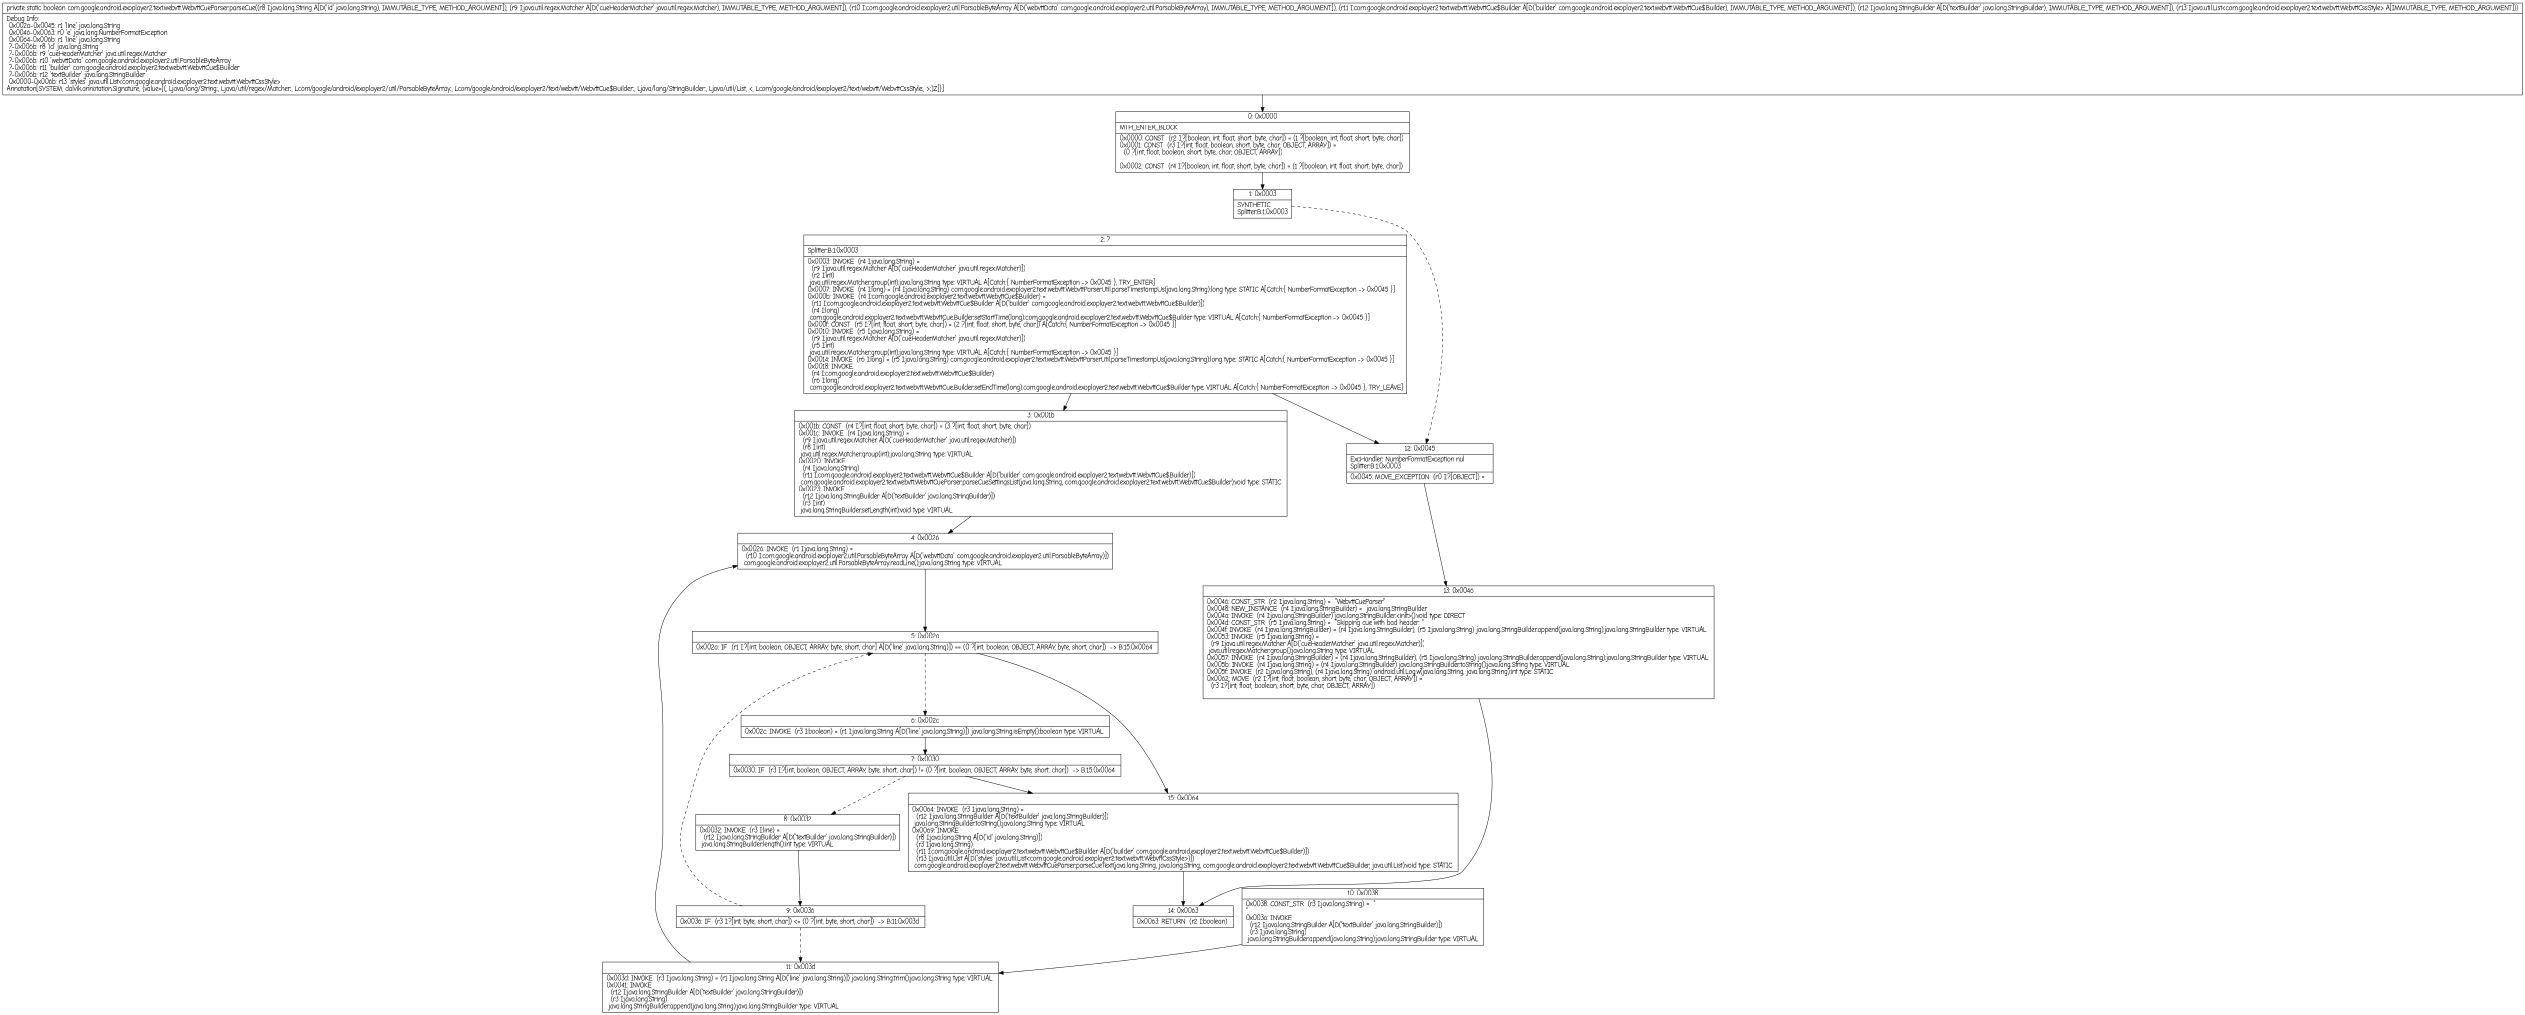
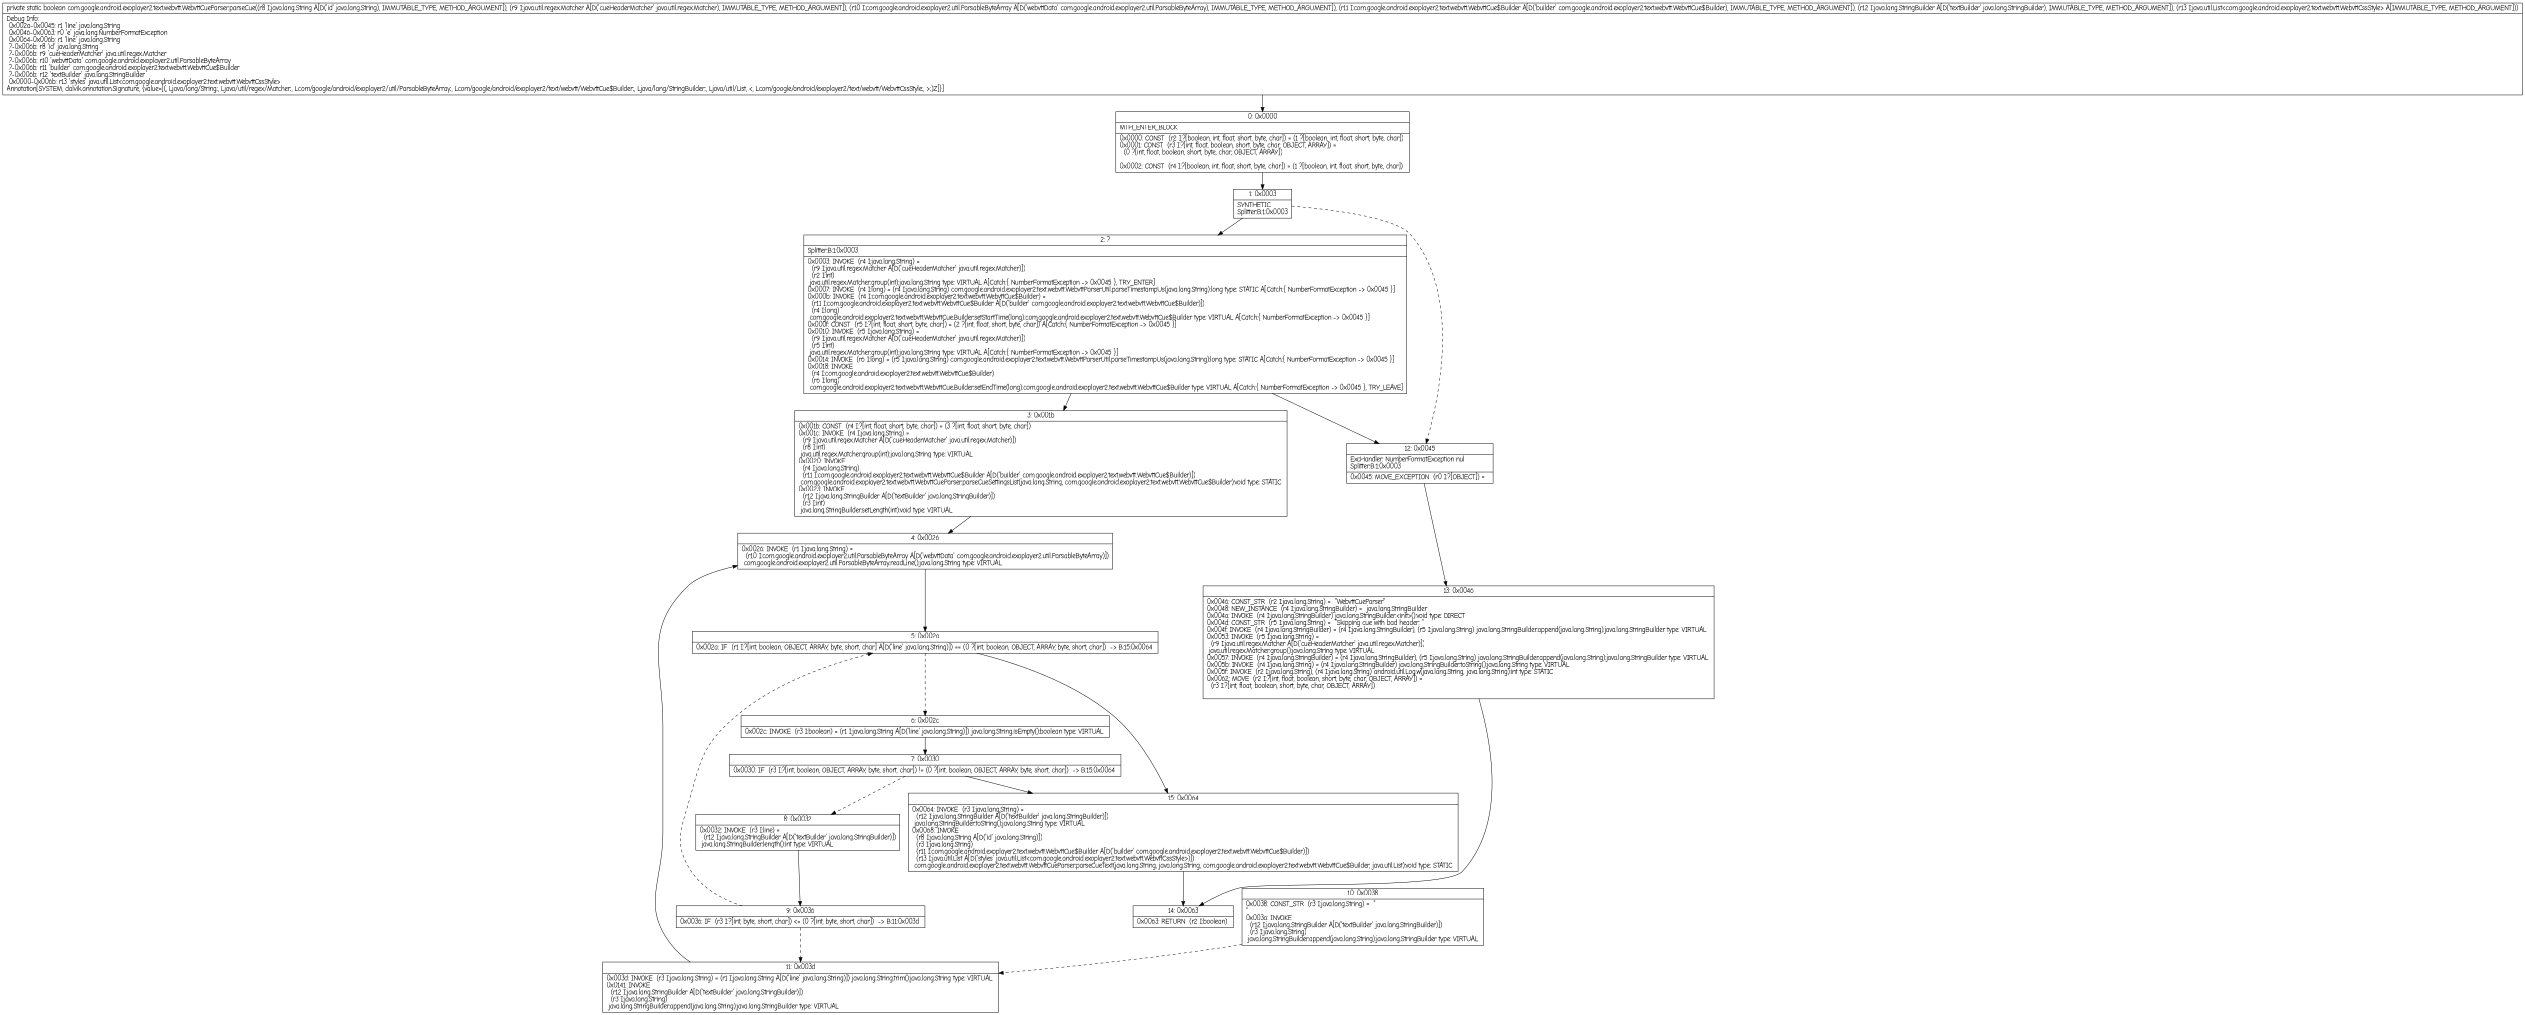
none -> (1232, 225)
(938, 831) -> (938, 831)
(1123, 961) -> (1123, 961)
(631, 986) -> (630, 986)
